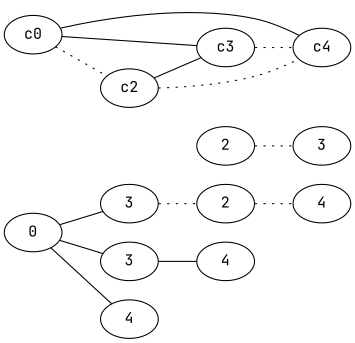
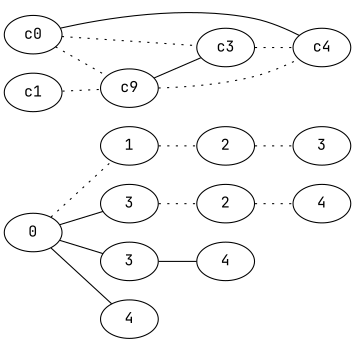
(129, 41) -> (129, 41)
(129, 88) -> (129, 88)
none -> (33, 92)
none -> (129, 146)
